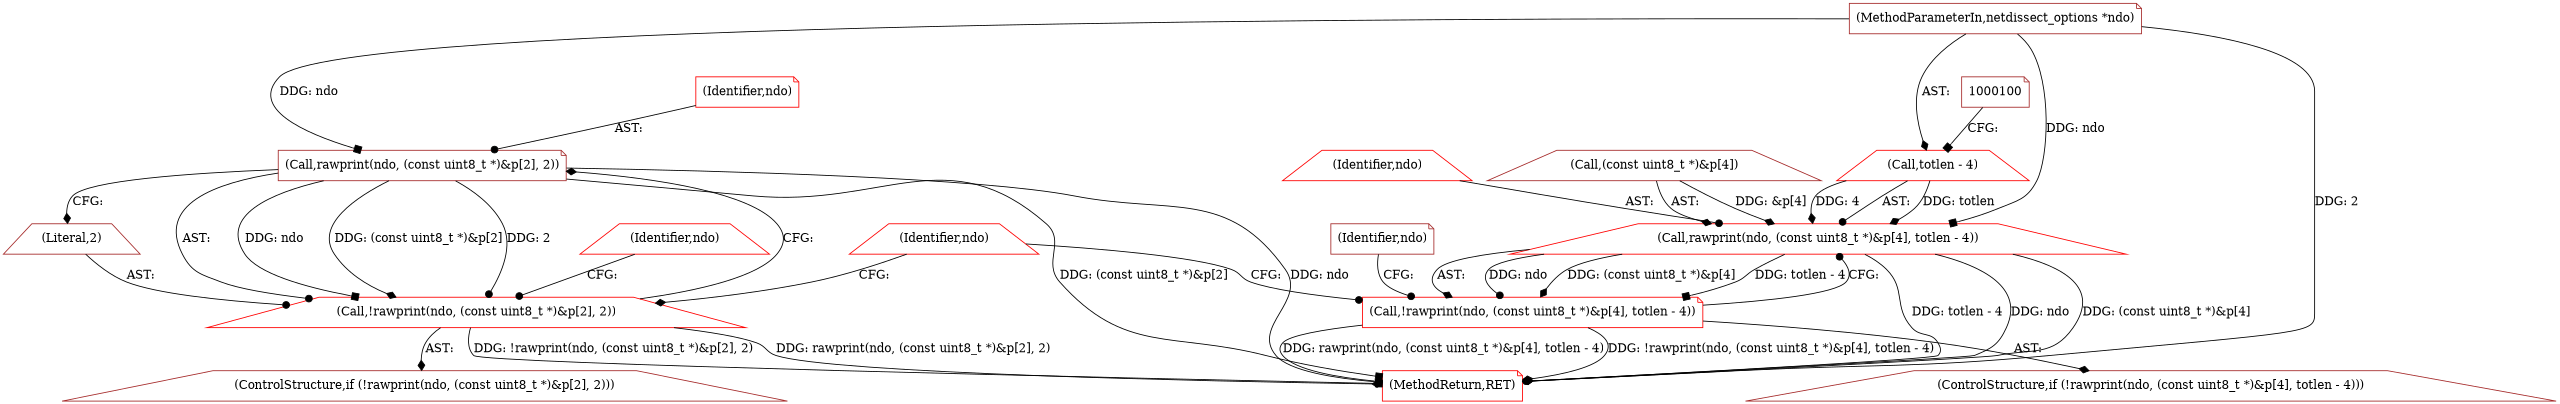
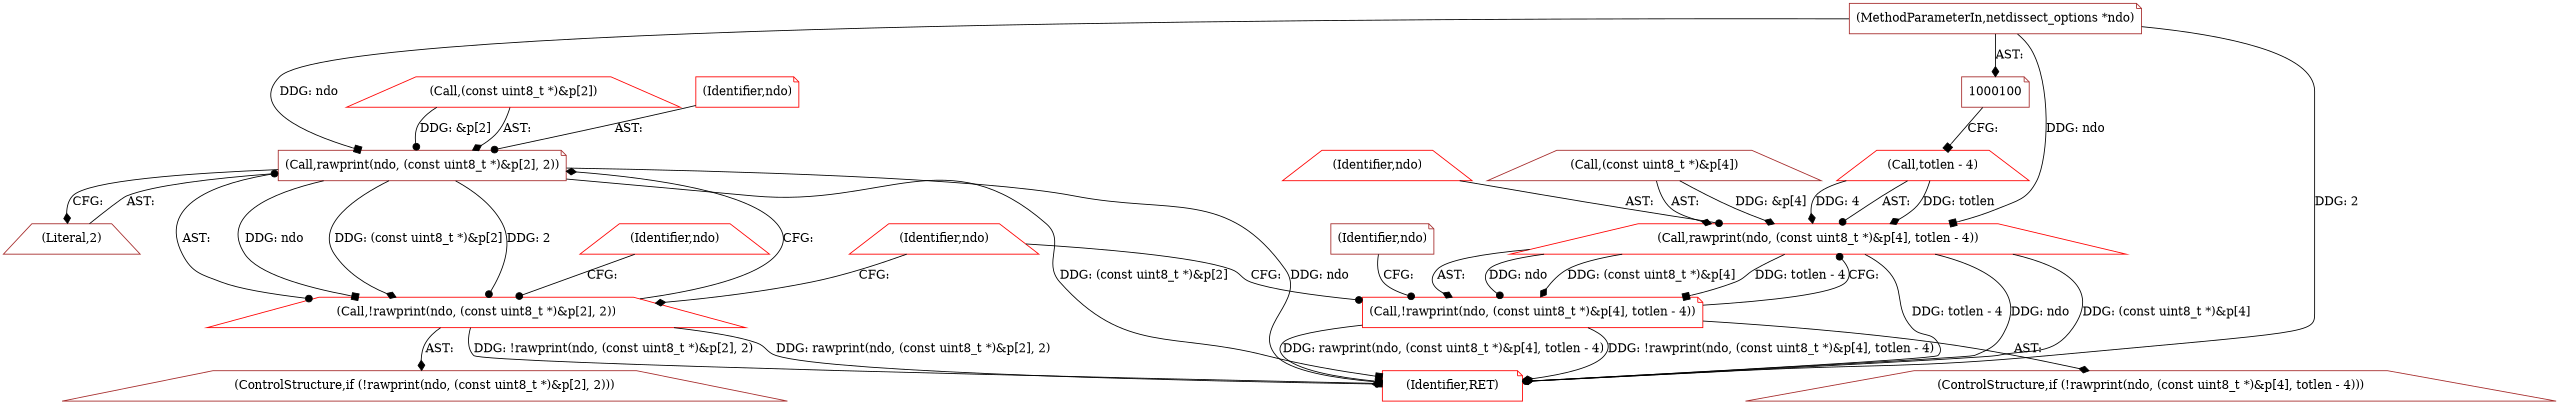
(1921, 78) -> (1995, 50)
none -> (513, 92)
(179, 294) -> (175, 184)
(1452, 386) -> (1452, 386)
